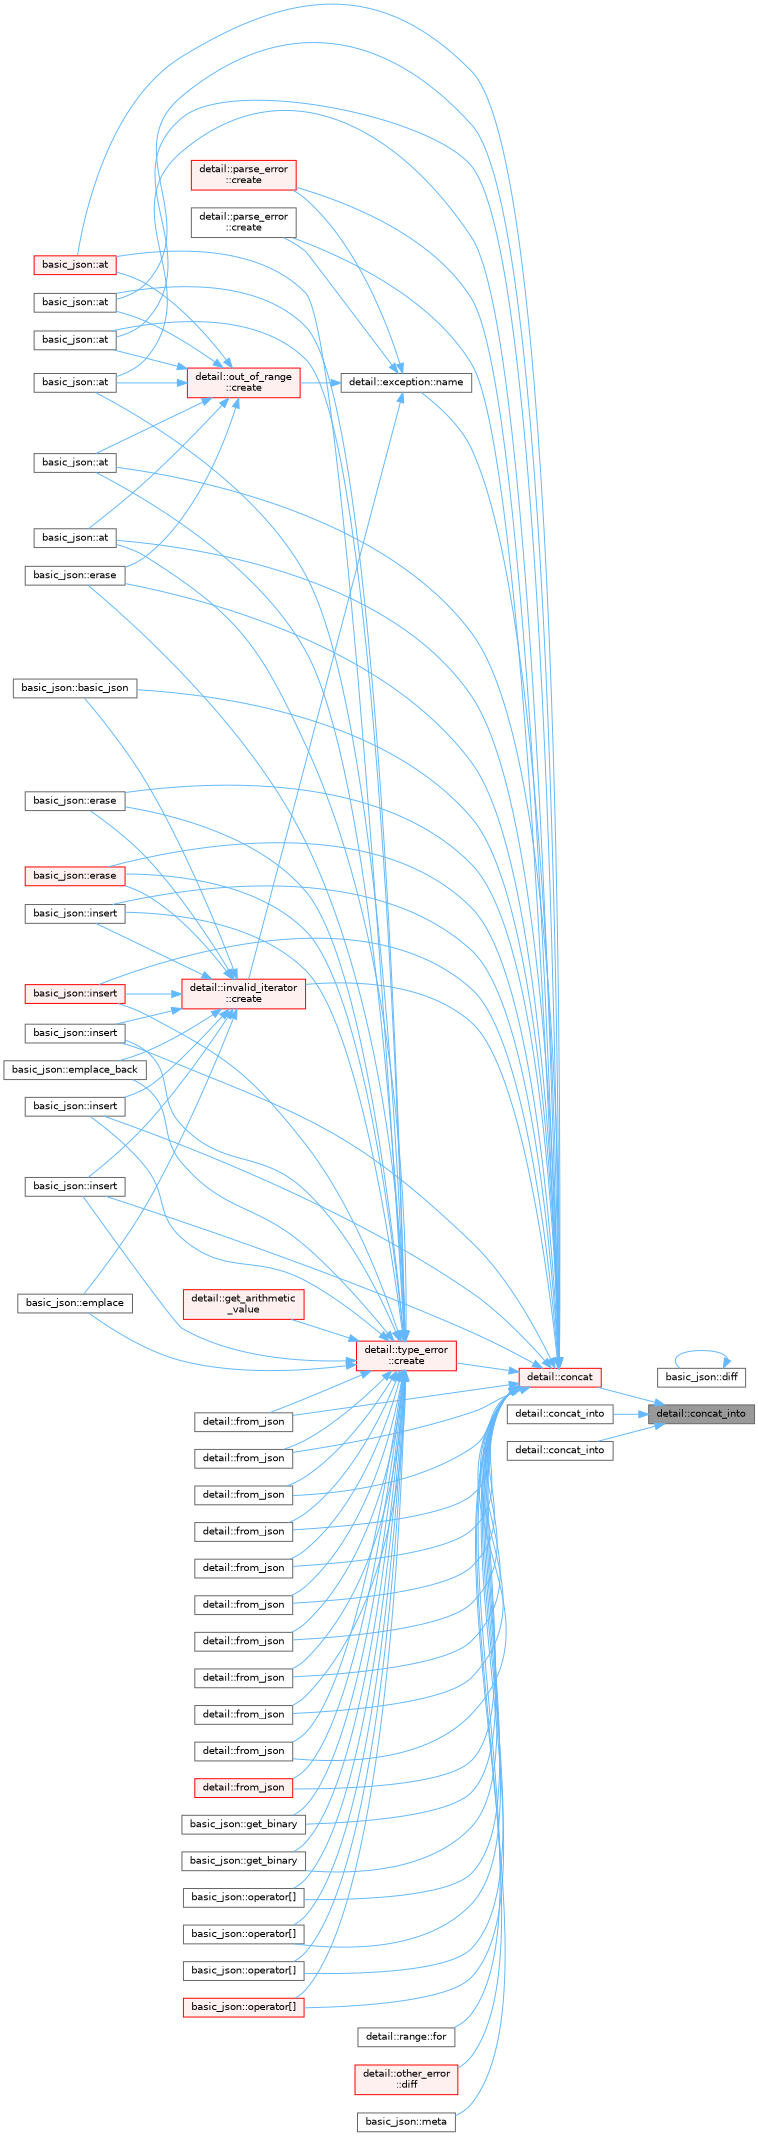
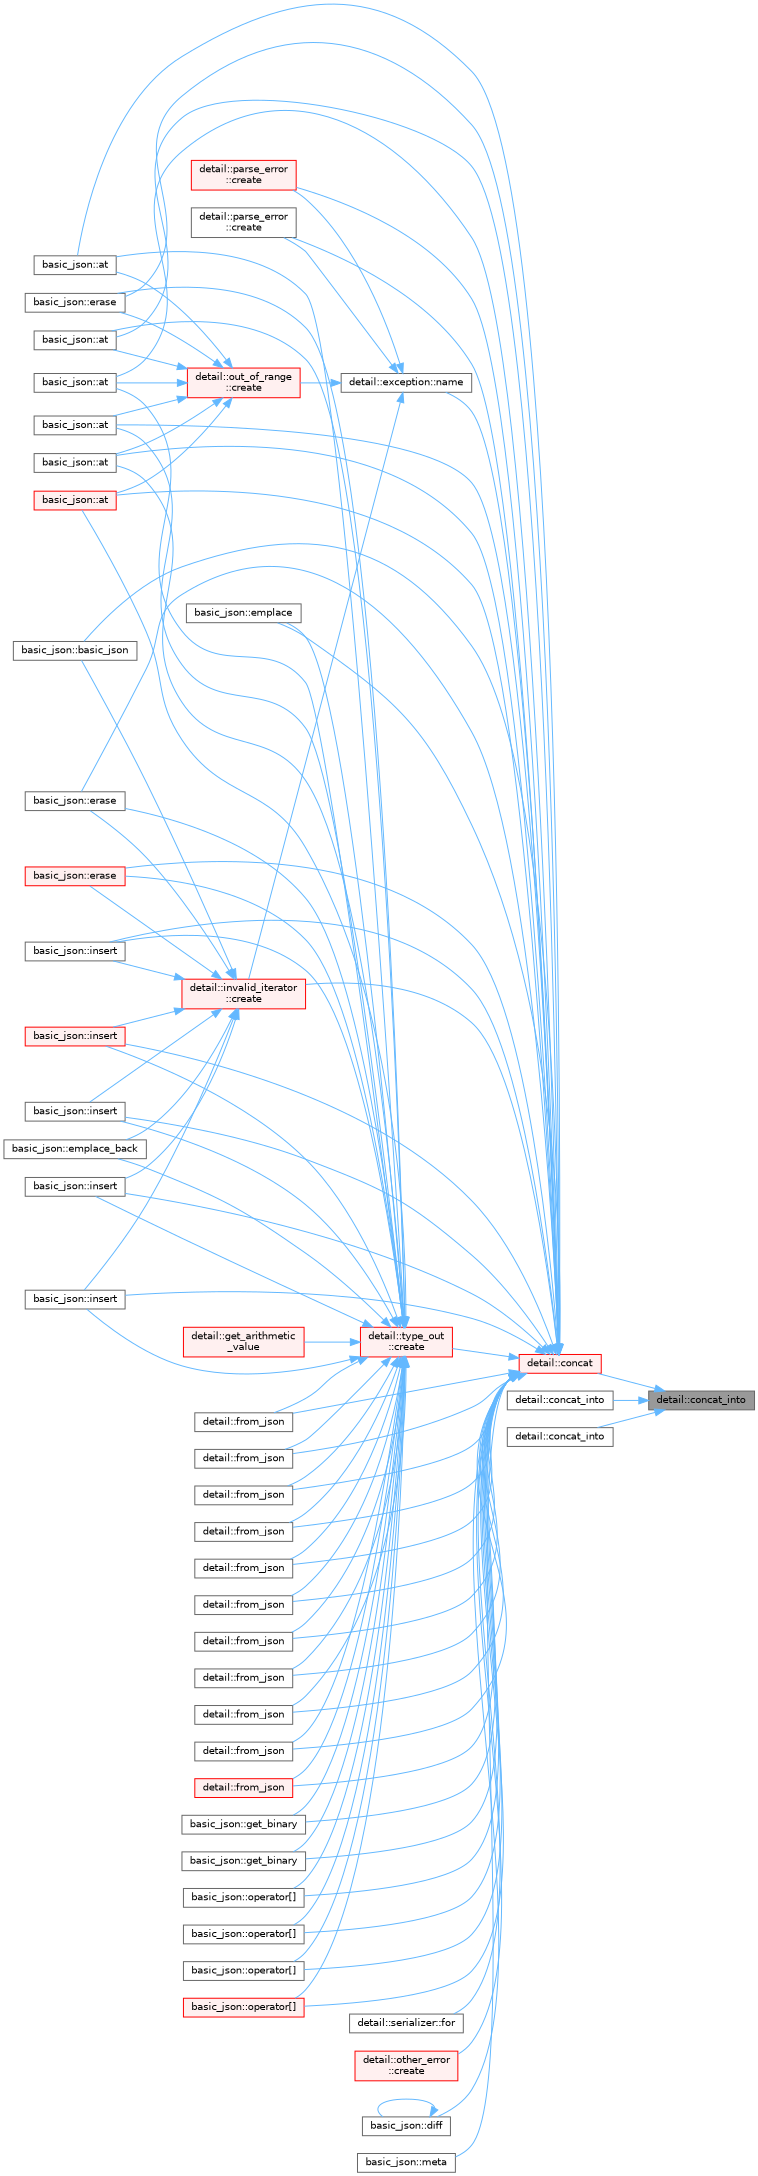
(169, 1162) -> (513, 940)
(406, 1356) -> (406, 1342)
none -> (487, 1754)
(406, 2037) -> (406, 2023)
(406, 2080) -> (406, 2066)
